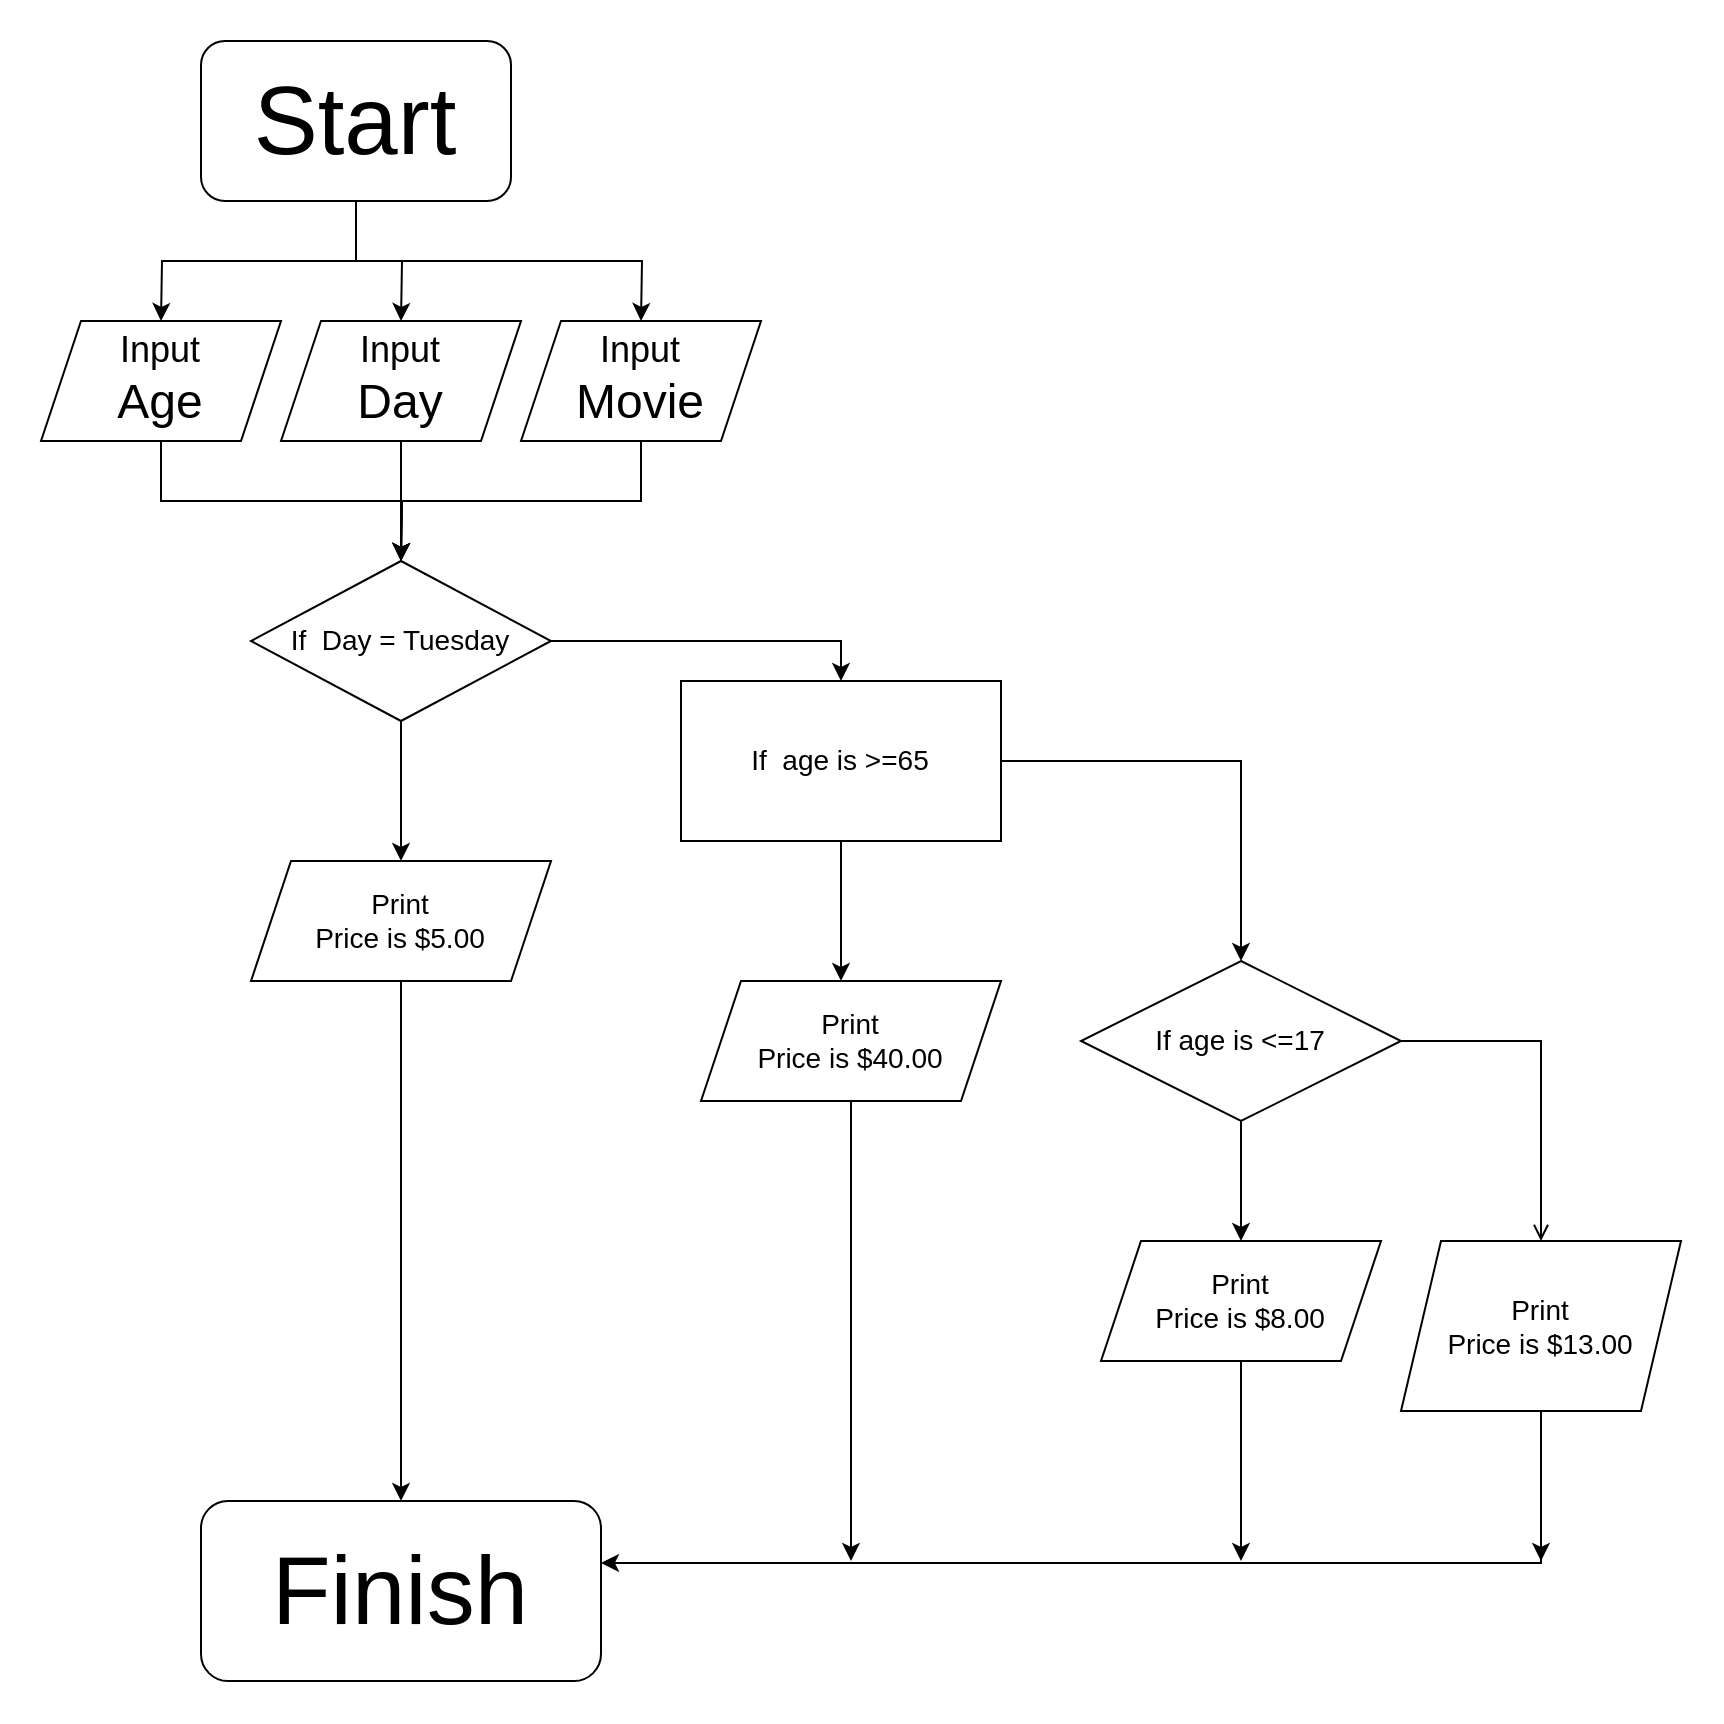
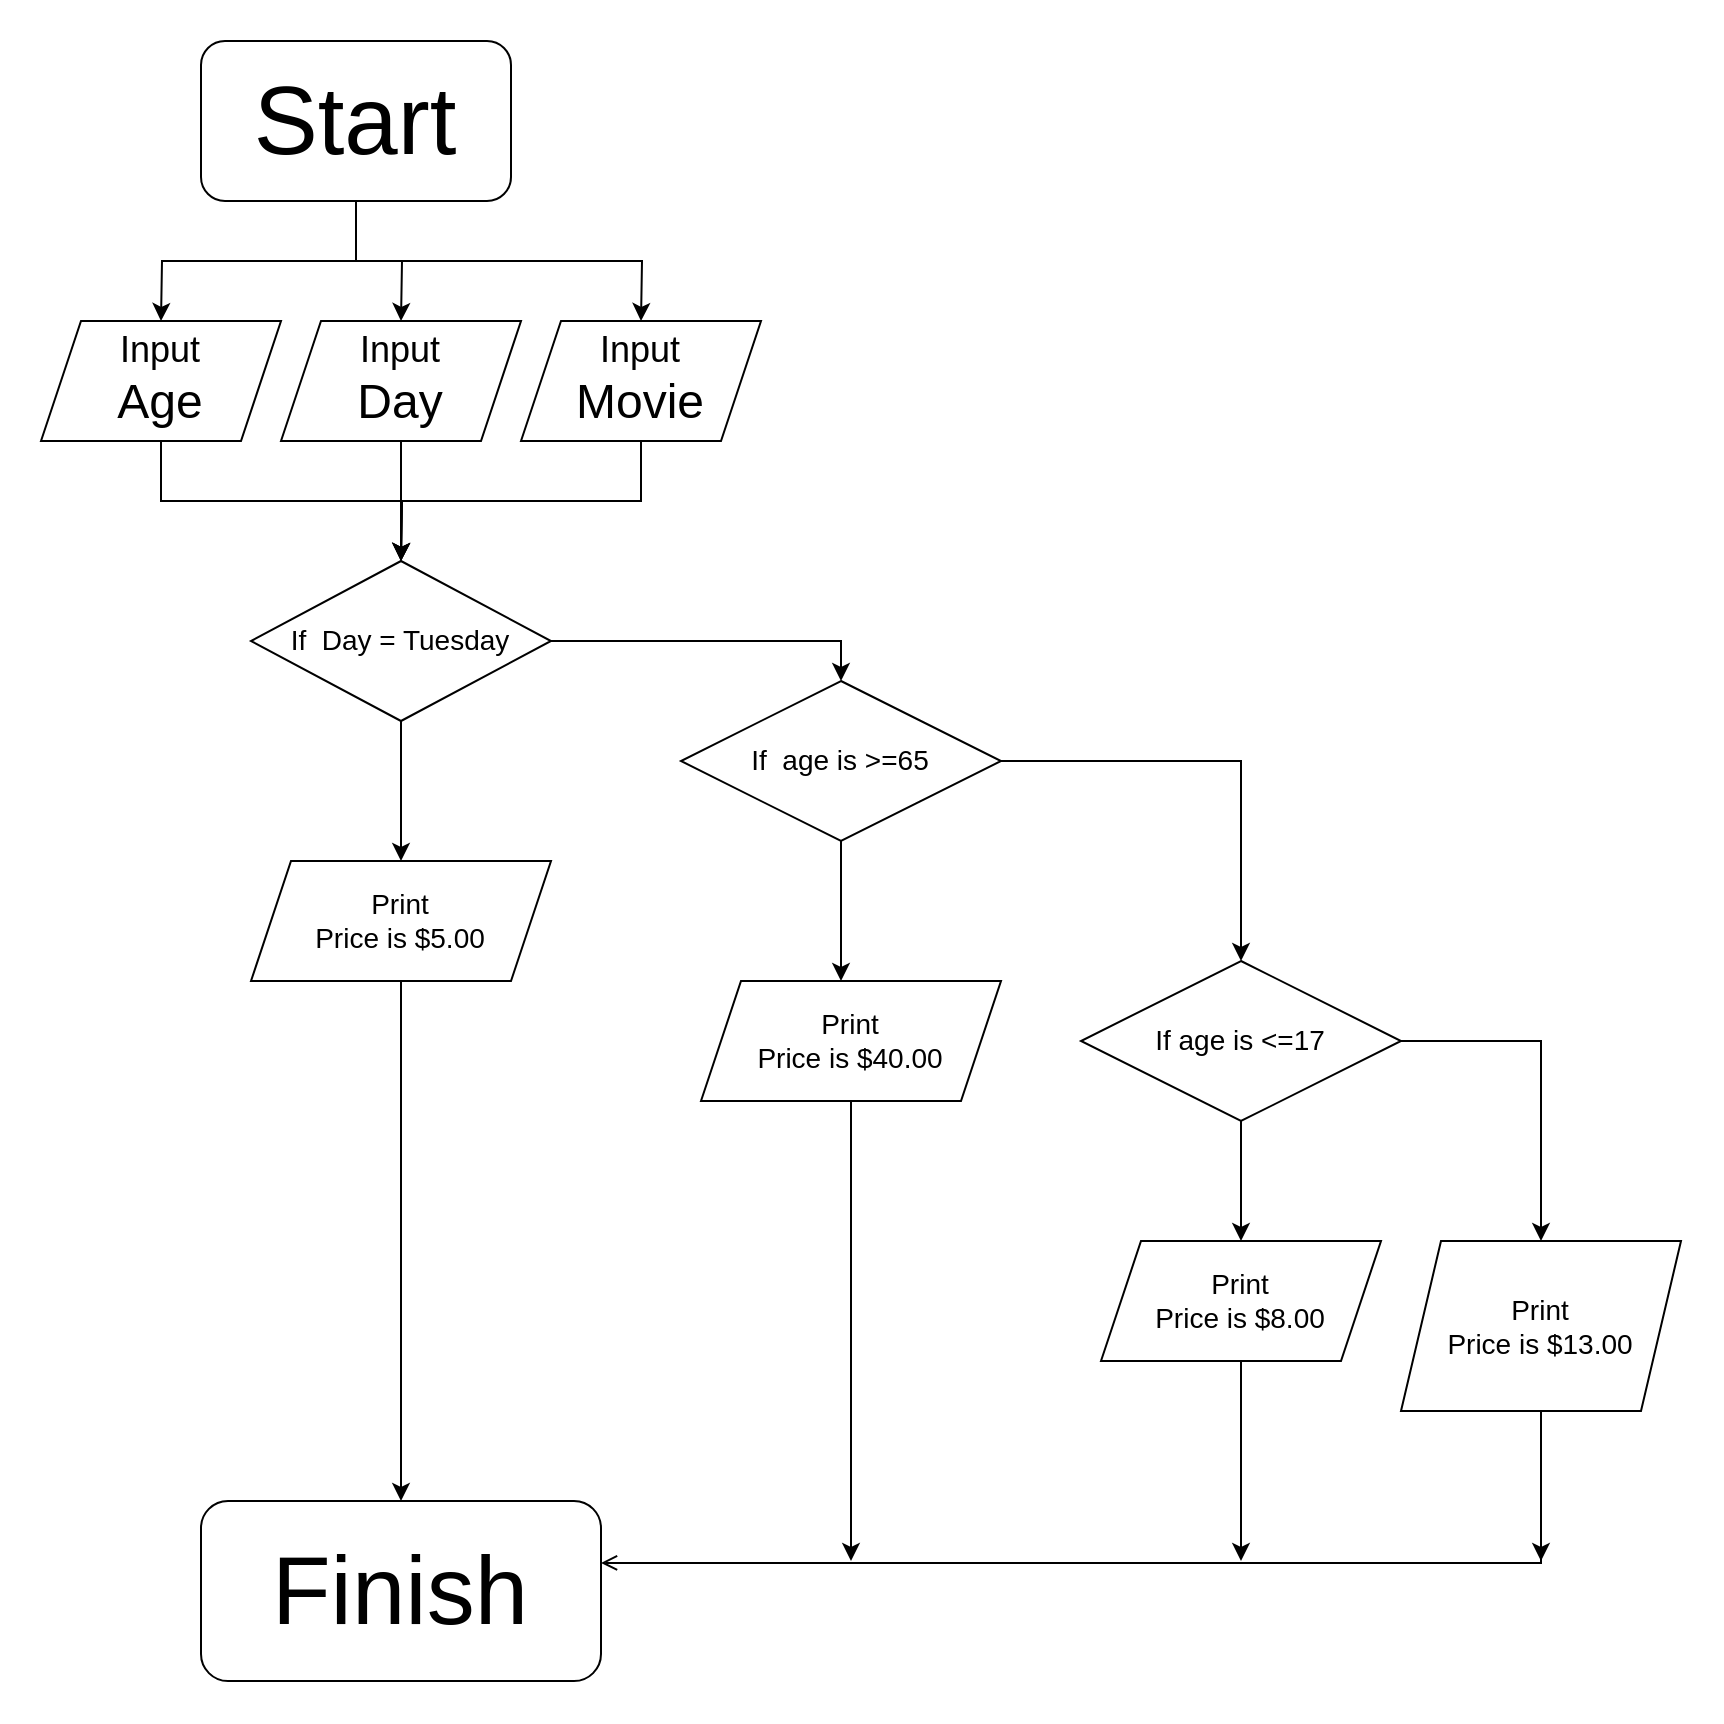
(841, 761) -> (841, 761)
(1541, 1228) -> (1541, 1226)
(616, 1563) -> (612, 1563)
